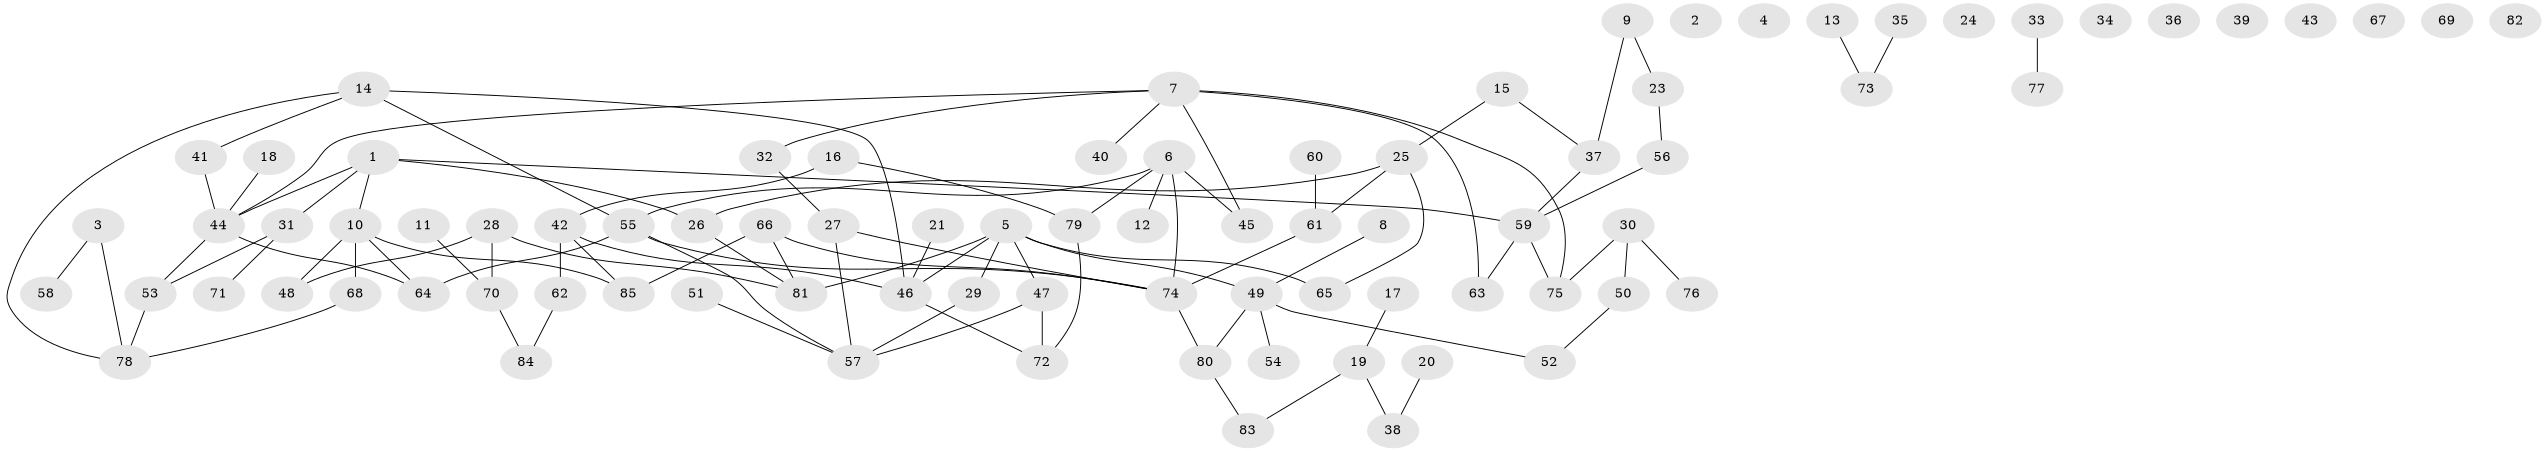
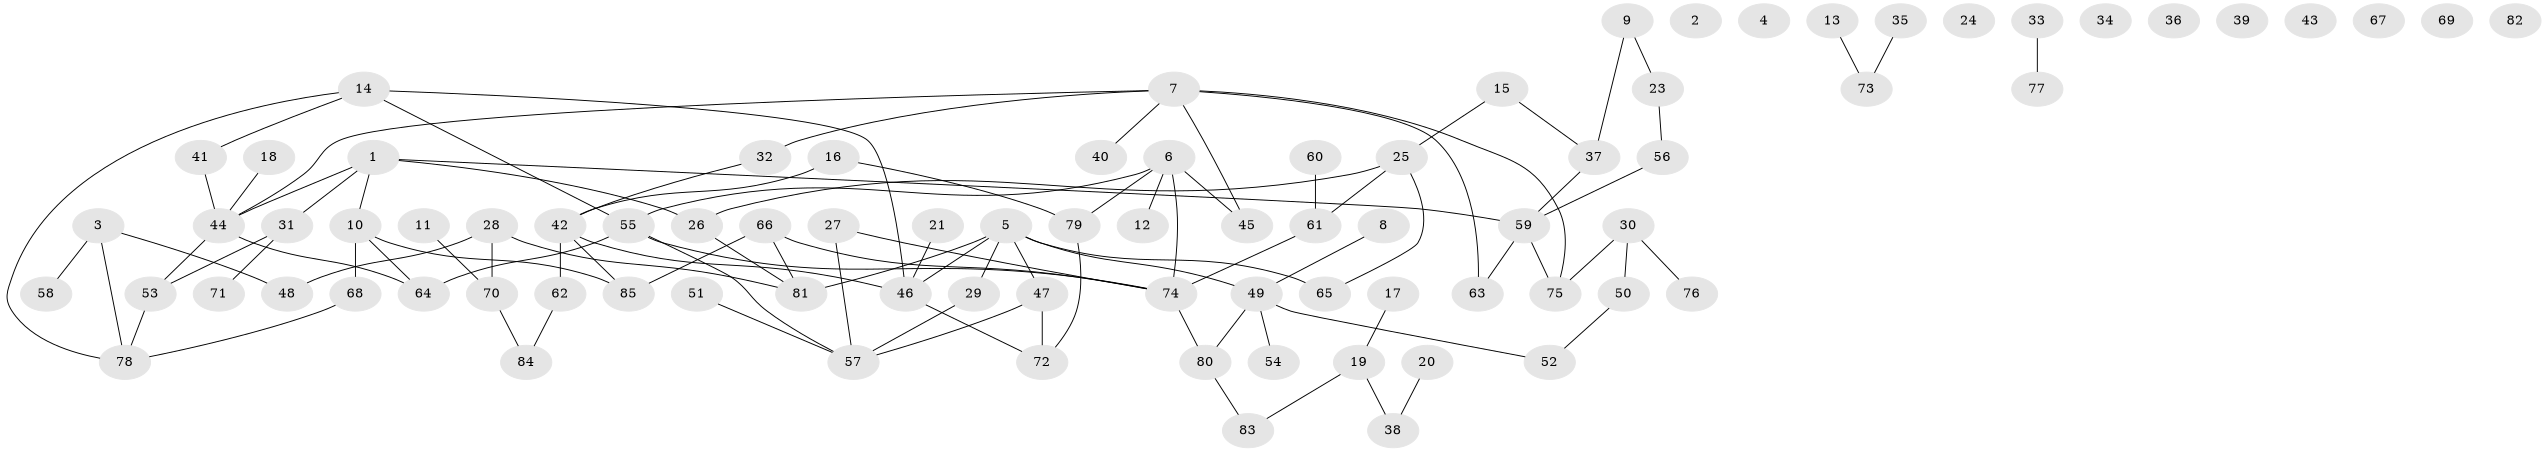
(807, 199) -> (660, 187)
(326, 255) -> (199, 257)
